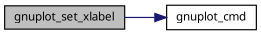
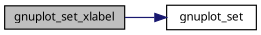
(211, 17) -> (211, 17)
